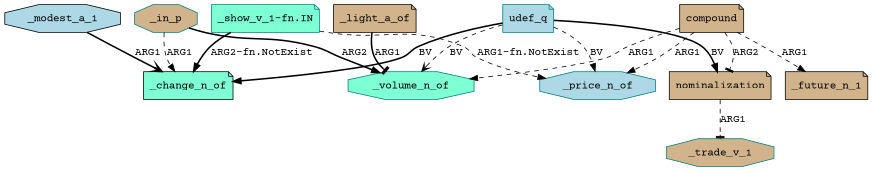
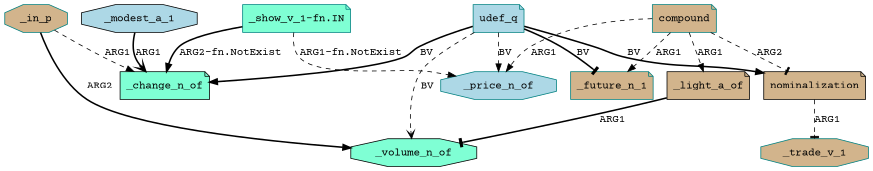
(712, 18) -> (684, 18)
none -> (560, 46)
(581, 64) -> (695, 48)
(411, 86) -> (414, 153)
(827, 86) -> (612, 86)
